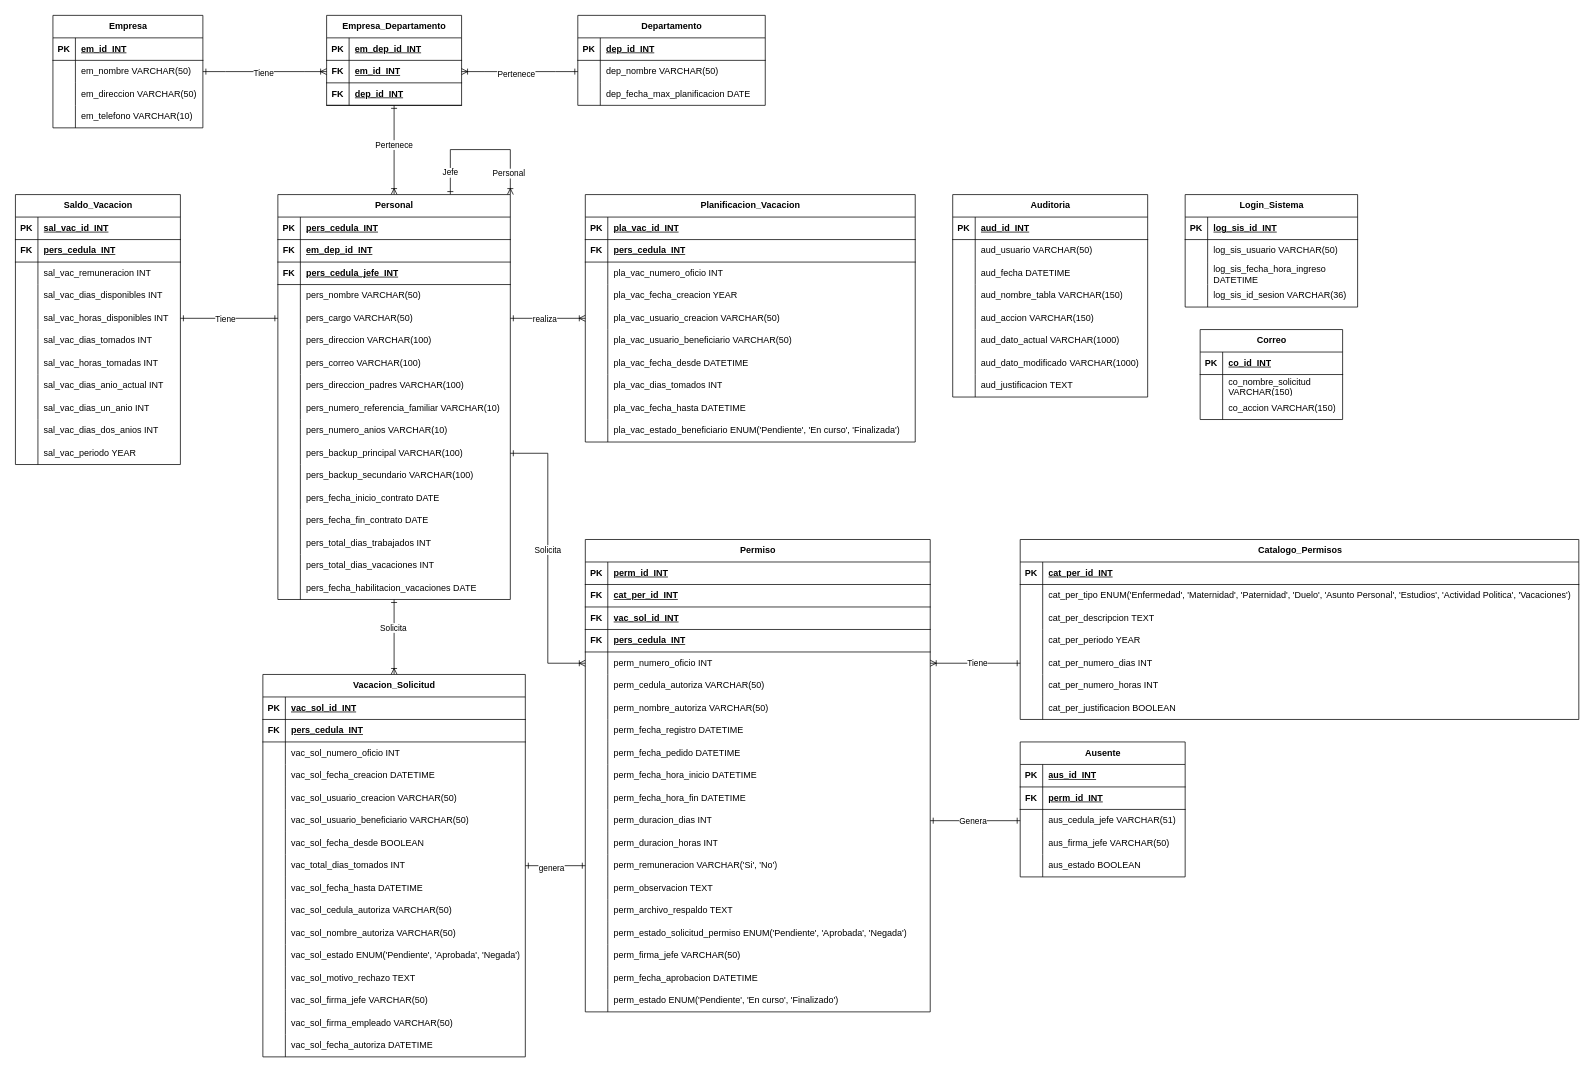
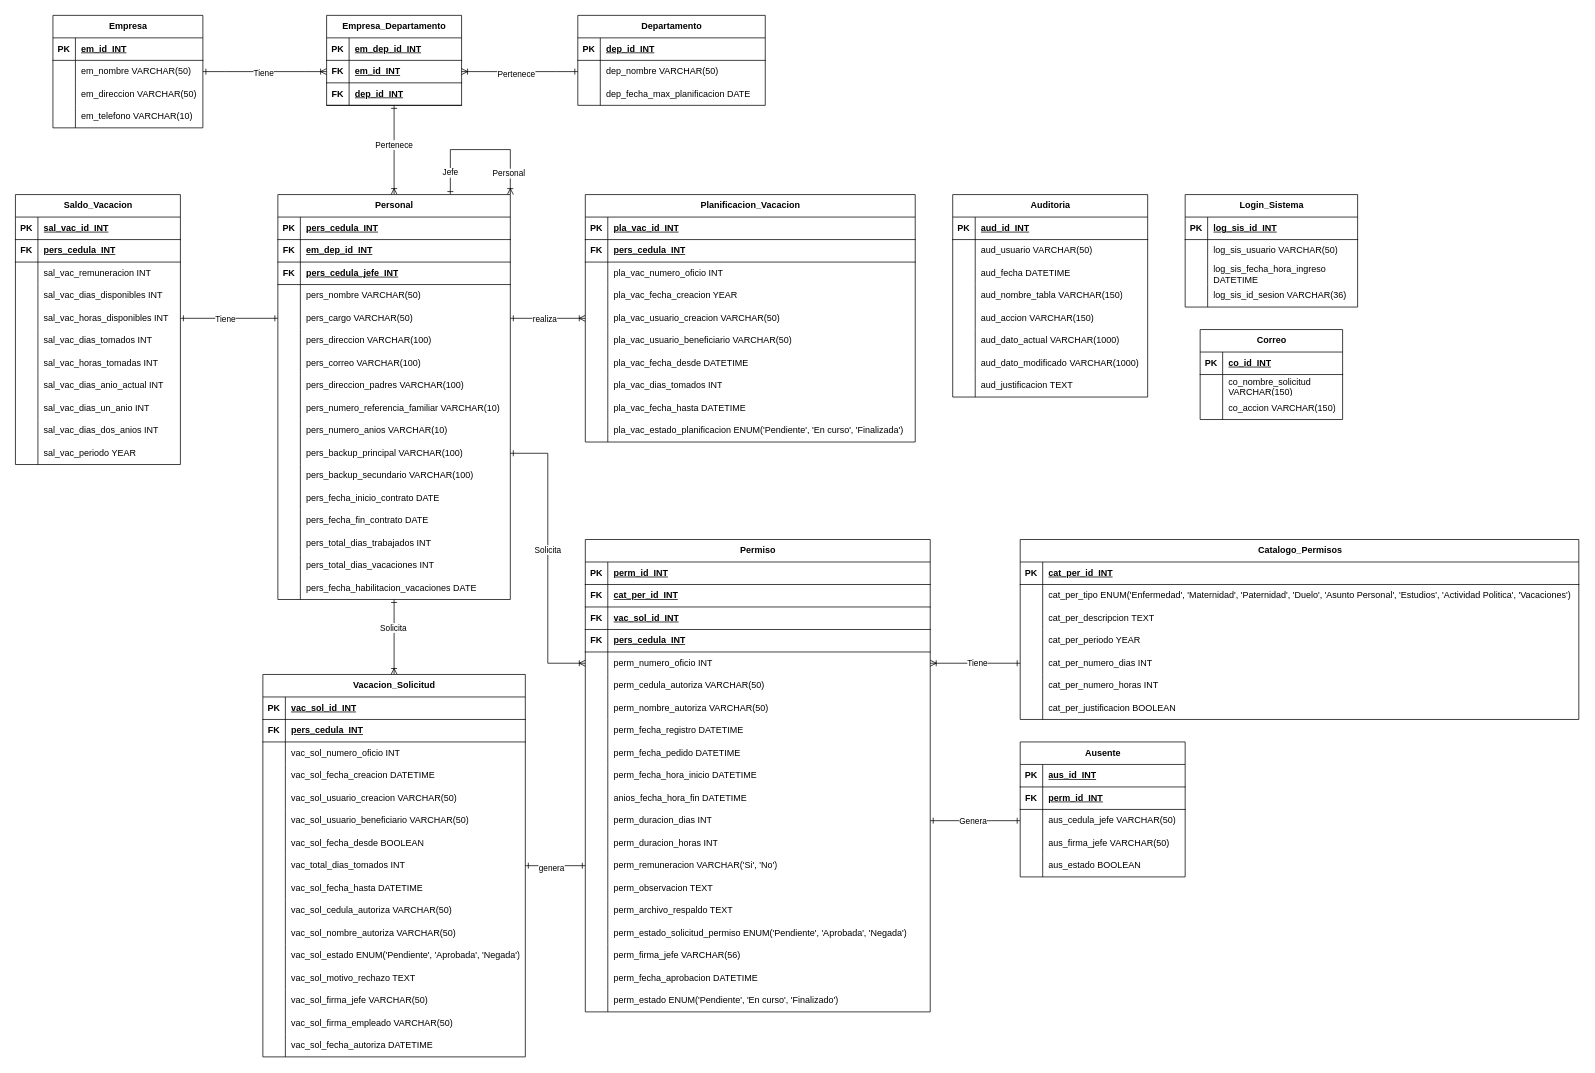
(765, 431) -> (765, 431)
(682, 798) -> (683, 798)
(1115, 821) -> (1115, 821)
(680, 956) -> (680, 956)
